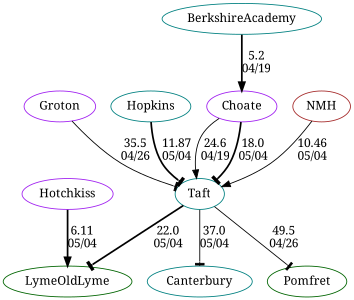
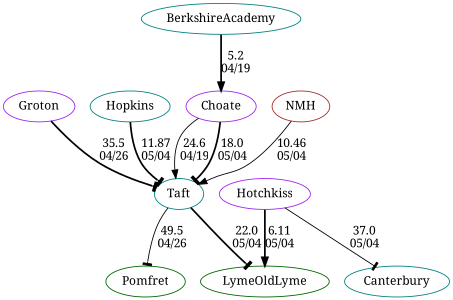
(118, 161) -> (97, 161)
(200, 236) -> (329, 236)
